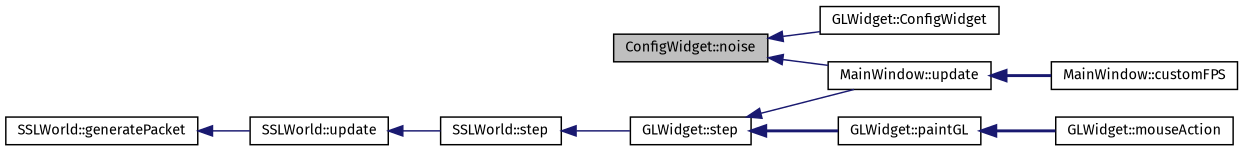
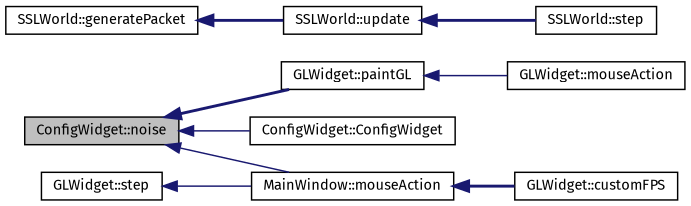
(910, 20) -> (353, 131)
(910, 76) -> (353, 186)
(1144, 76) -> (596, 186)
(231, 131) -> (248, 20)
(422, 131) -> (486, 20)
(603, 131) -> none
(802, 131) -> (235, 102)
(1026, 131) -> (473, 76)
